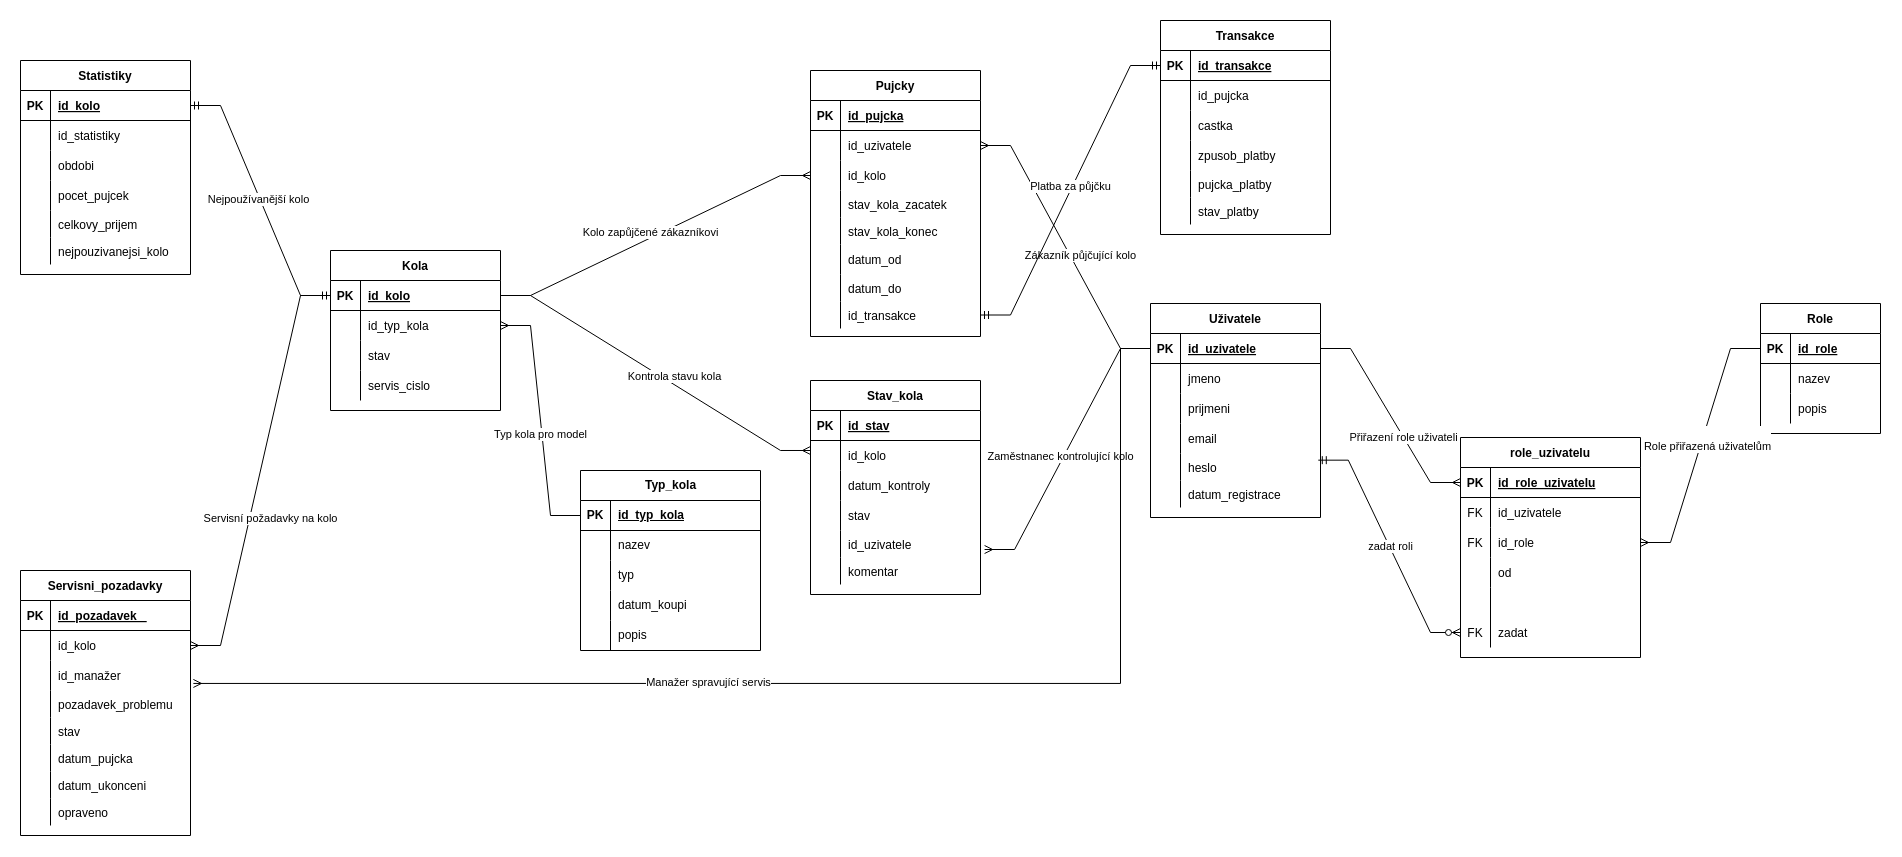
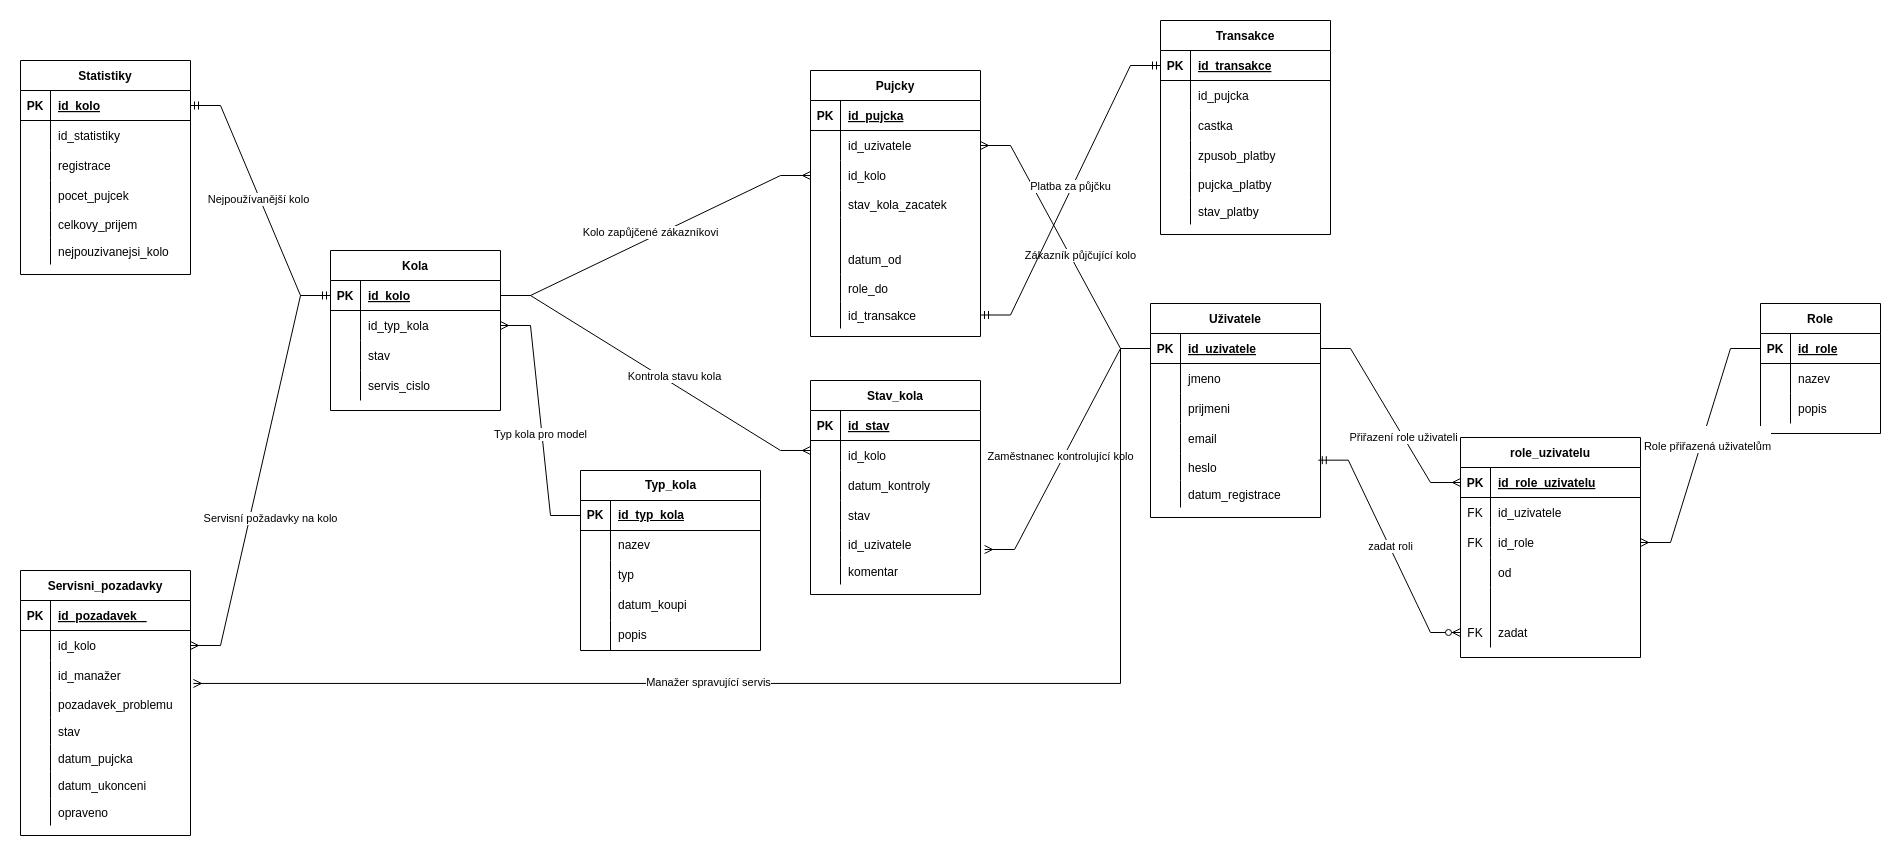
(77, 166) -> (90, 166)
(911, 231) -> none
(875, 289) -> (870, 289)
